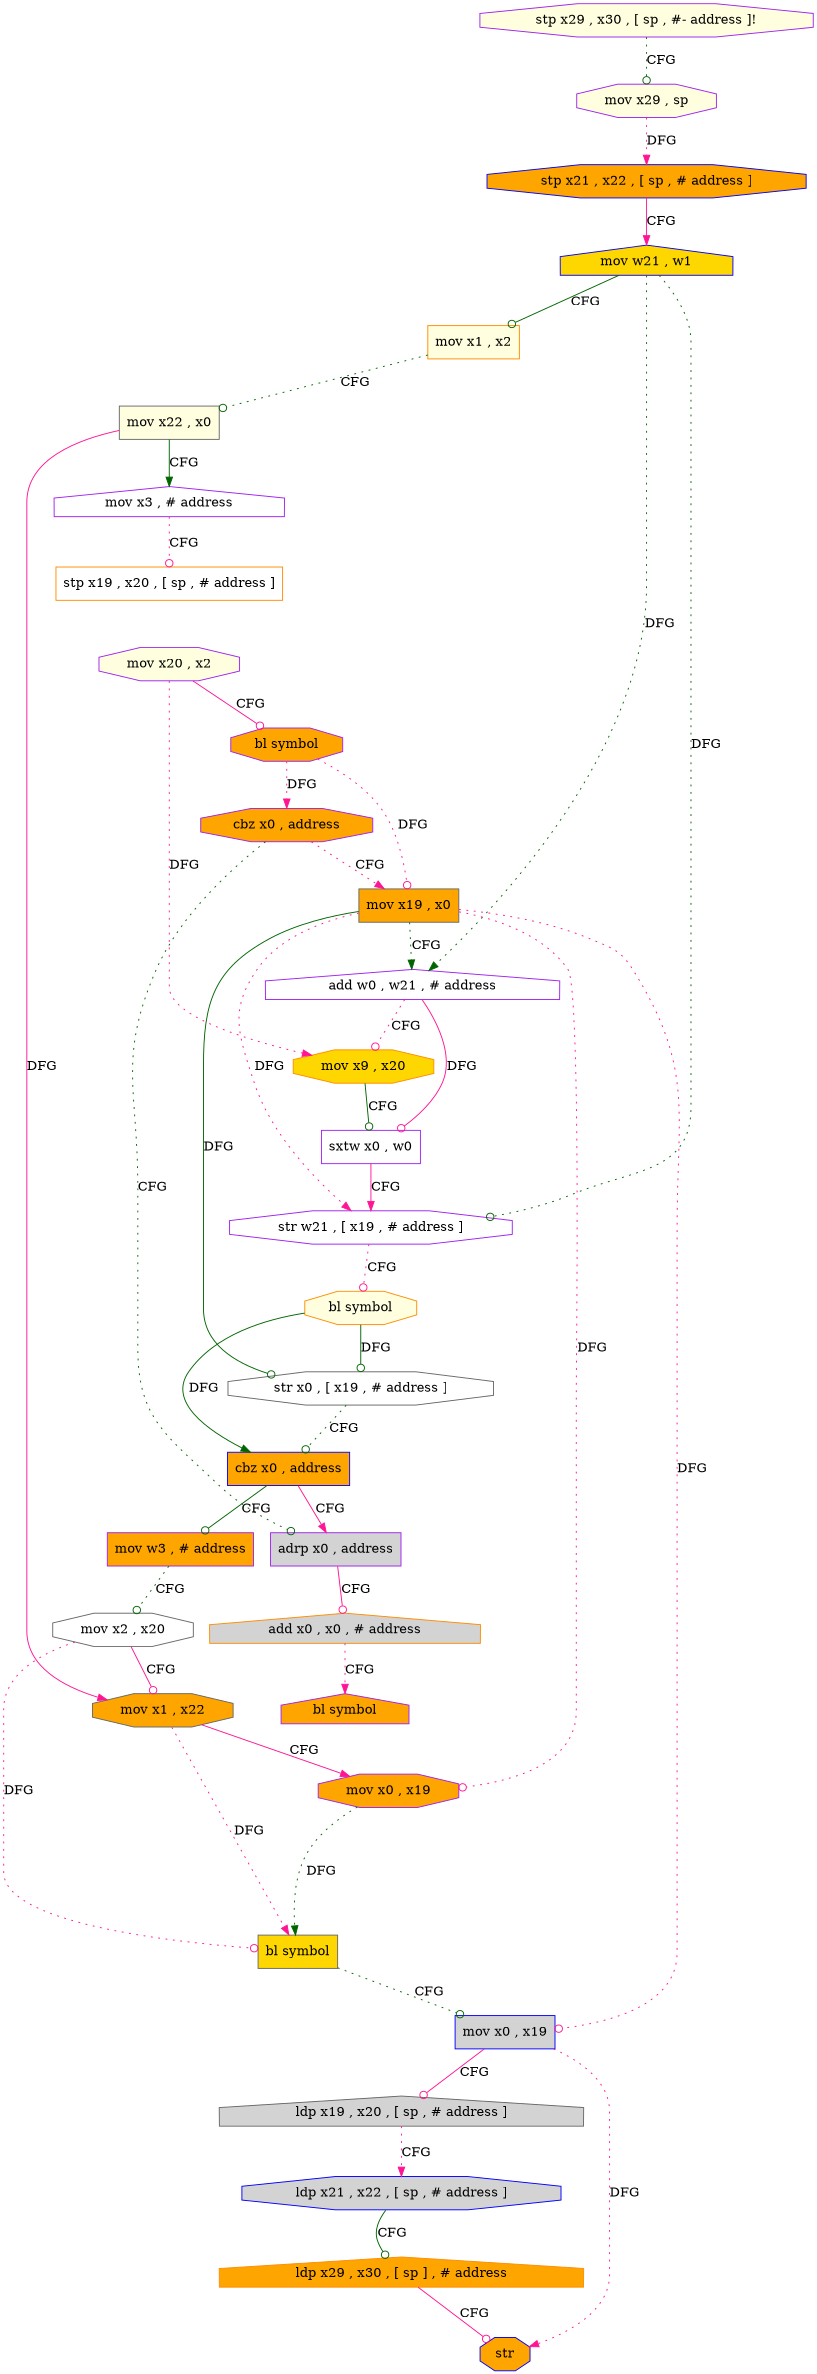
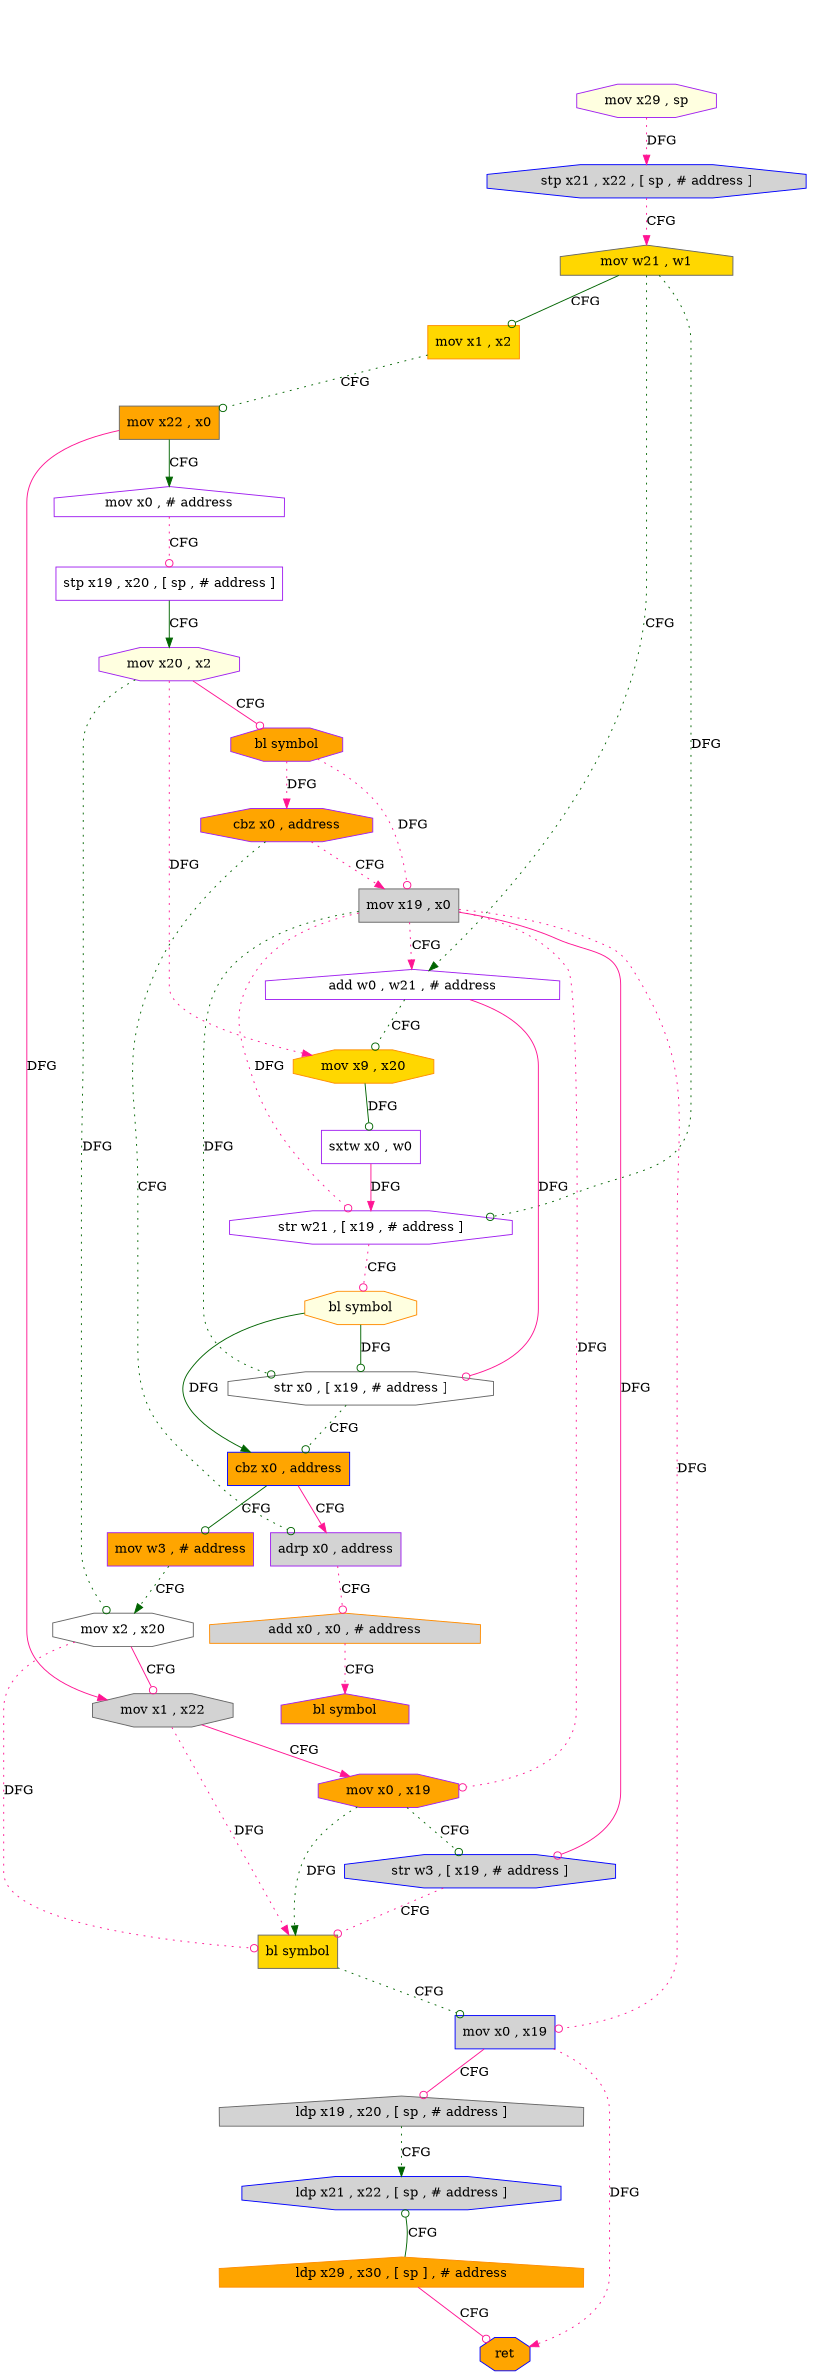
(647, 20) -> none
(647, 181) -> (647, 181)
(647, 217) -> (647, 217)
(647, 262) -> (647, 262)
(474, 342) -> (474, 342)
(169, 423) -> (169, 423)
(169, 503) -> (169, 503)
(169, 584) -> (169, 584)
none -> (169, 619)
(660, 624) -> (660, 624)
(409, 906) -> (409, 906)
(410, 941) -> (410, 941)
(391, 1021) -> (391, 1021)
(242, 1043) -> (242, 1043)
(446, 1068) -> (538, 1188)
(383, 1107) -> (383, 1107)
(203, 1113) -> (203, 1113)
none -> (82, 1135)
(386, 1187) -> (386, 1187)
(340, 1586) -> (340, 1586)
(154, 1587) -> (154, 1587)
(163, 1710) -> (163, 1710)
none -> (480, 1871)
(401, 2147) -> (401, 2147)
(377, 2231) -> (407, 2237)
(505, 2354) -> (505, 2354)
